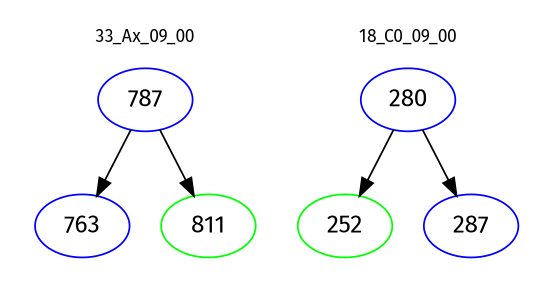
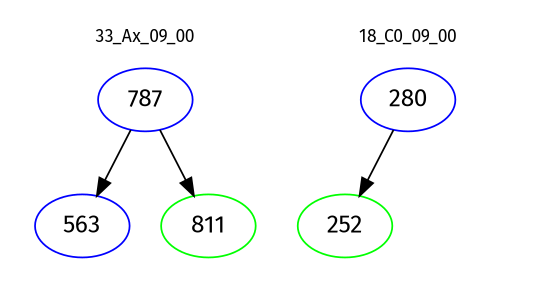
(82, 226) -> (82, 226)
(471, 226) -> none
